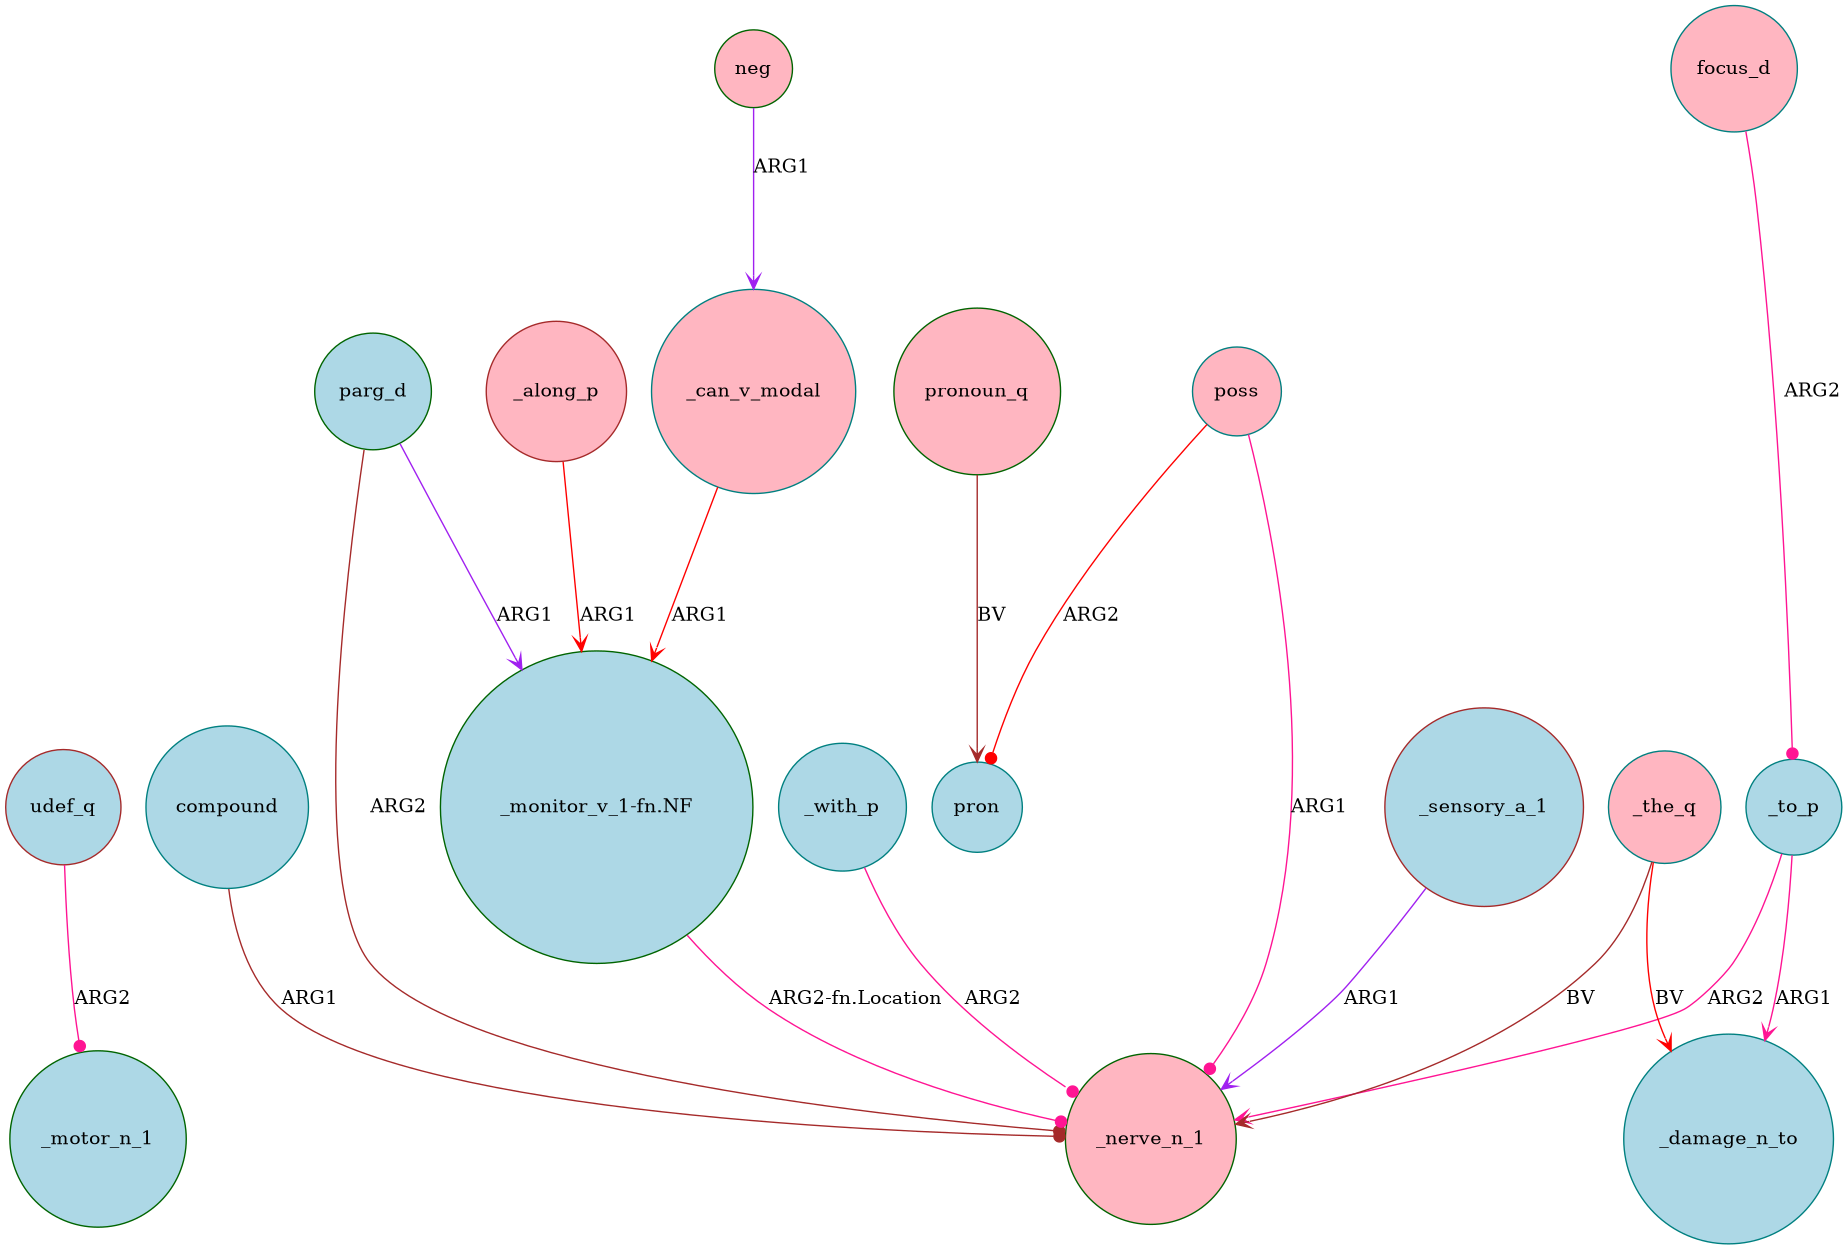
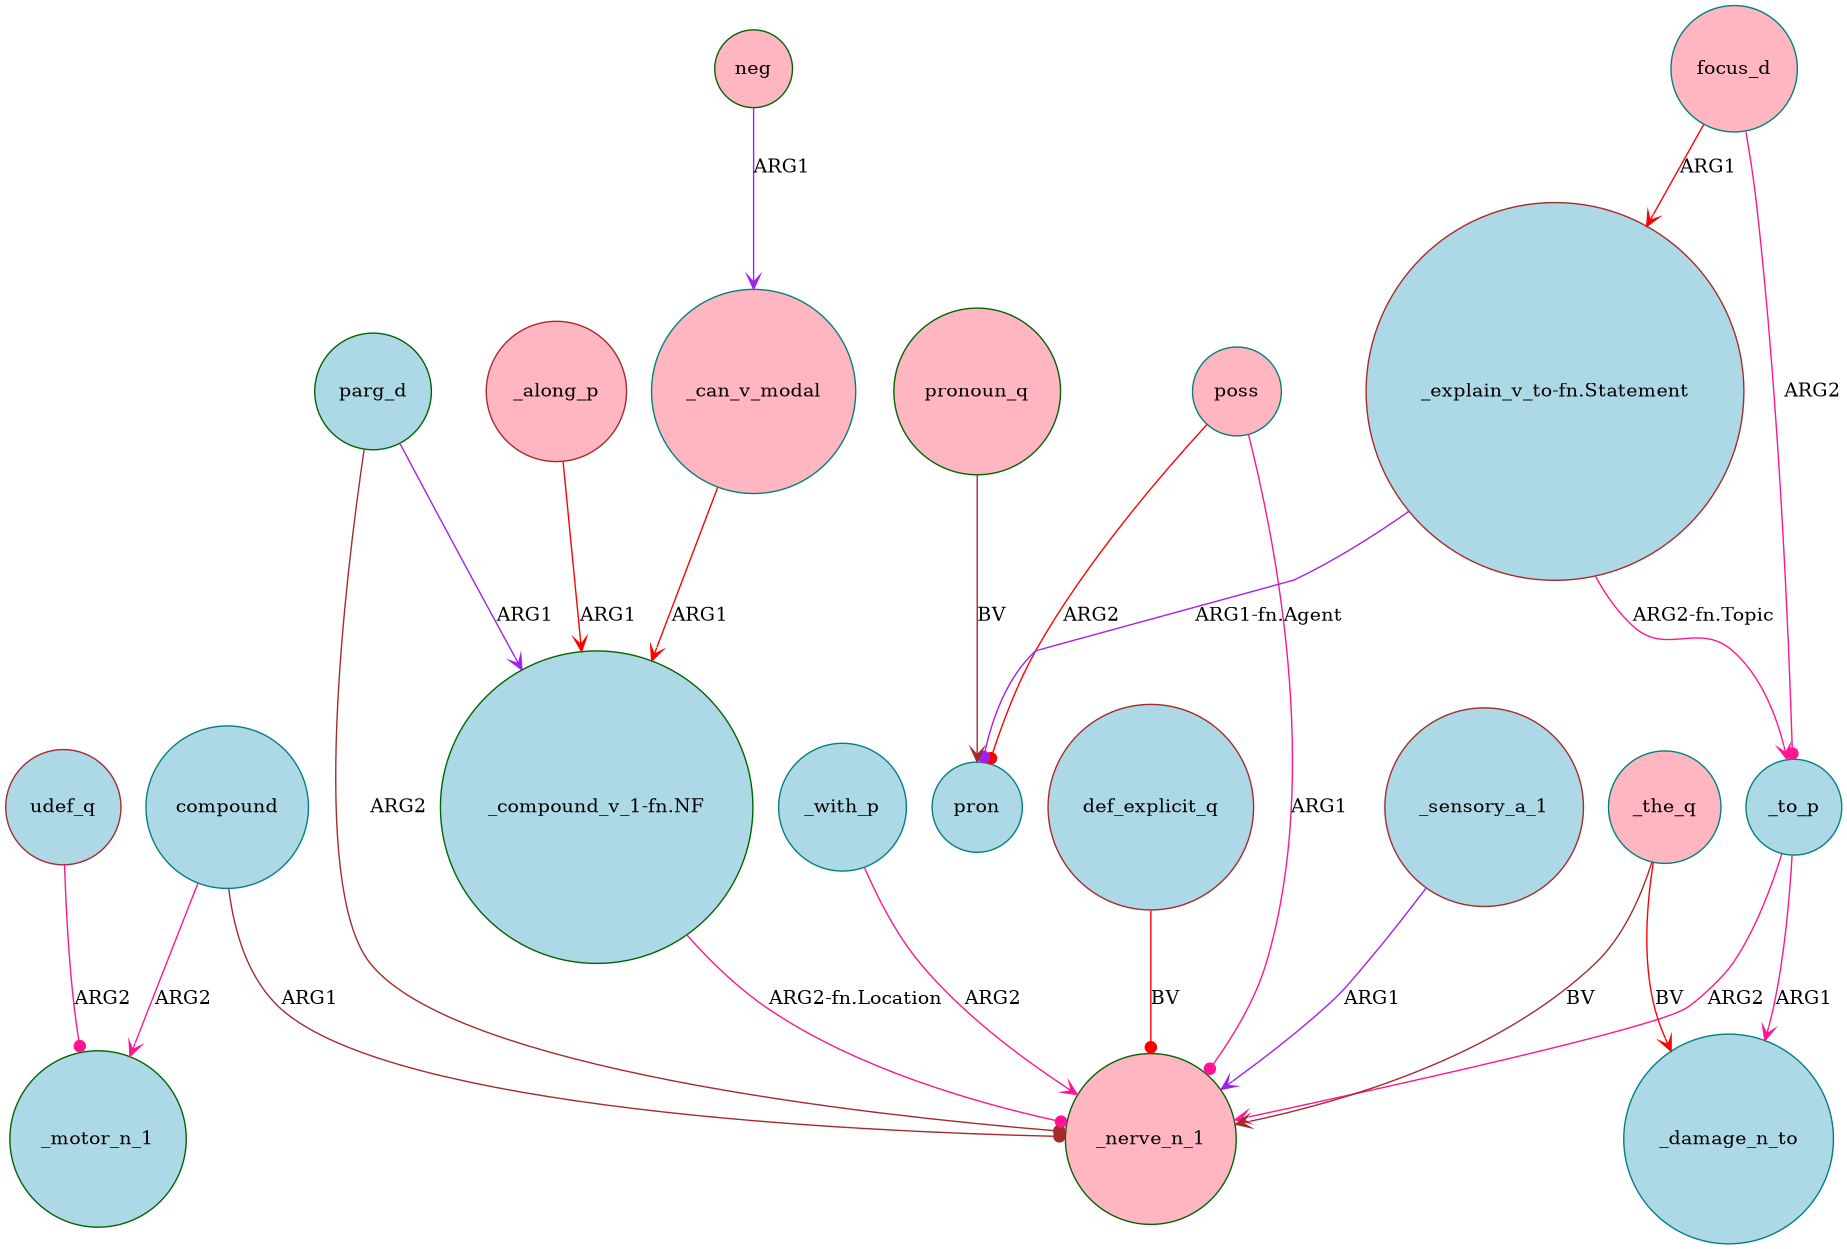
none -> (1555, 391)
(597, 807) -> (597, 807)
none -> (1151, 807)
none -> (167, 963)
(947, 993) -> (947, 993)
